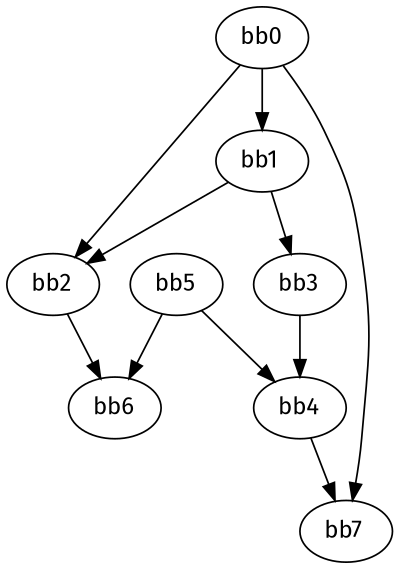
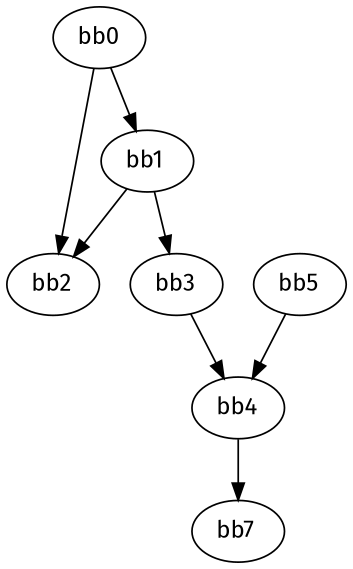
(363, 266) -> none
(115, 408) -> none
